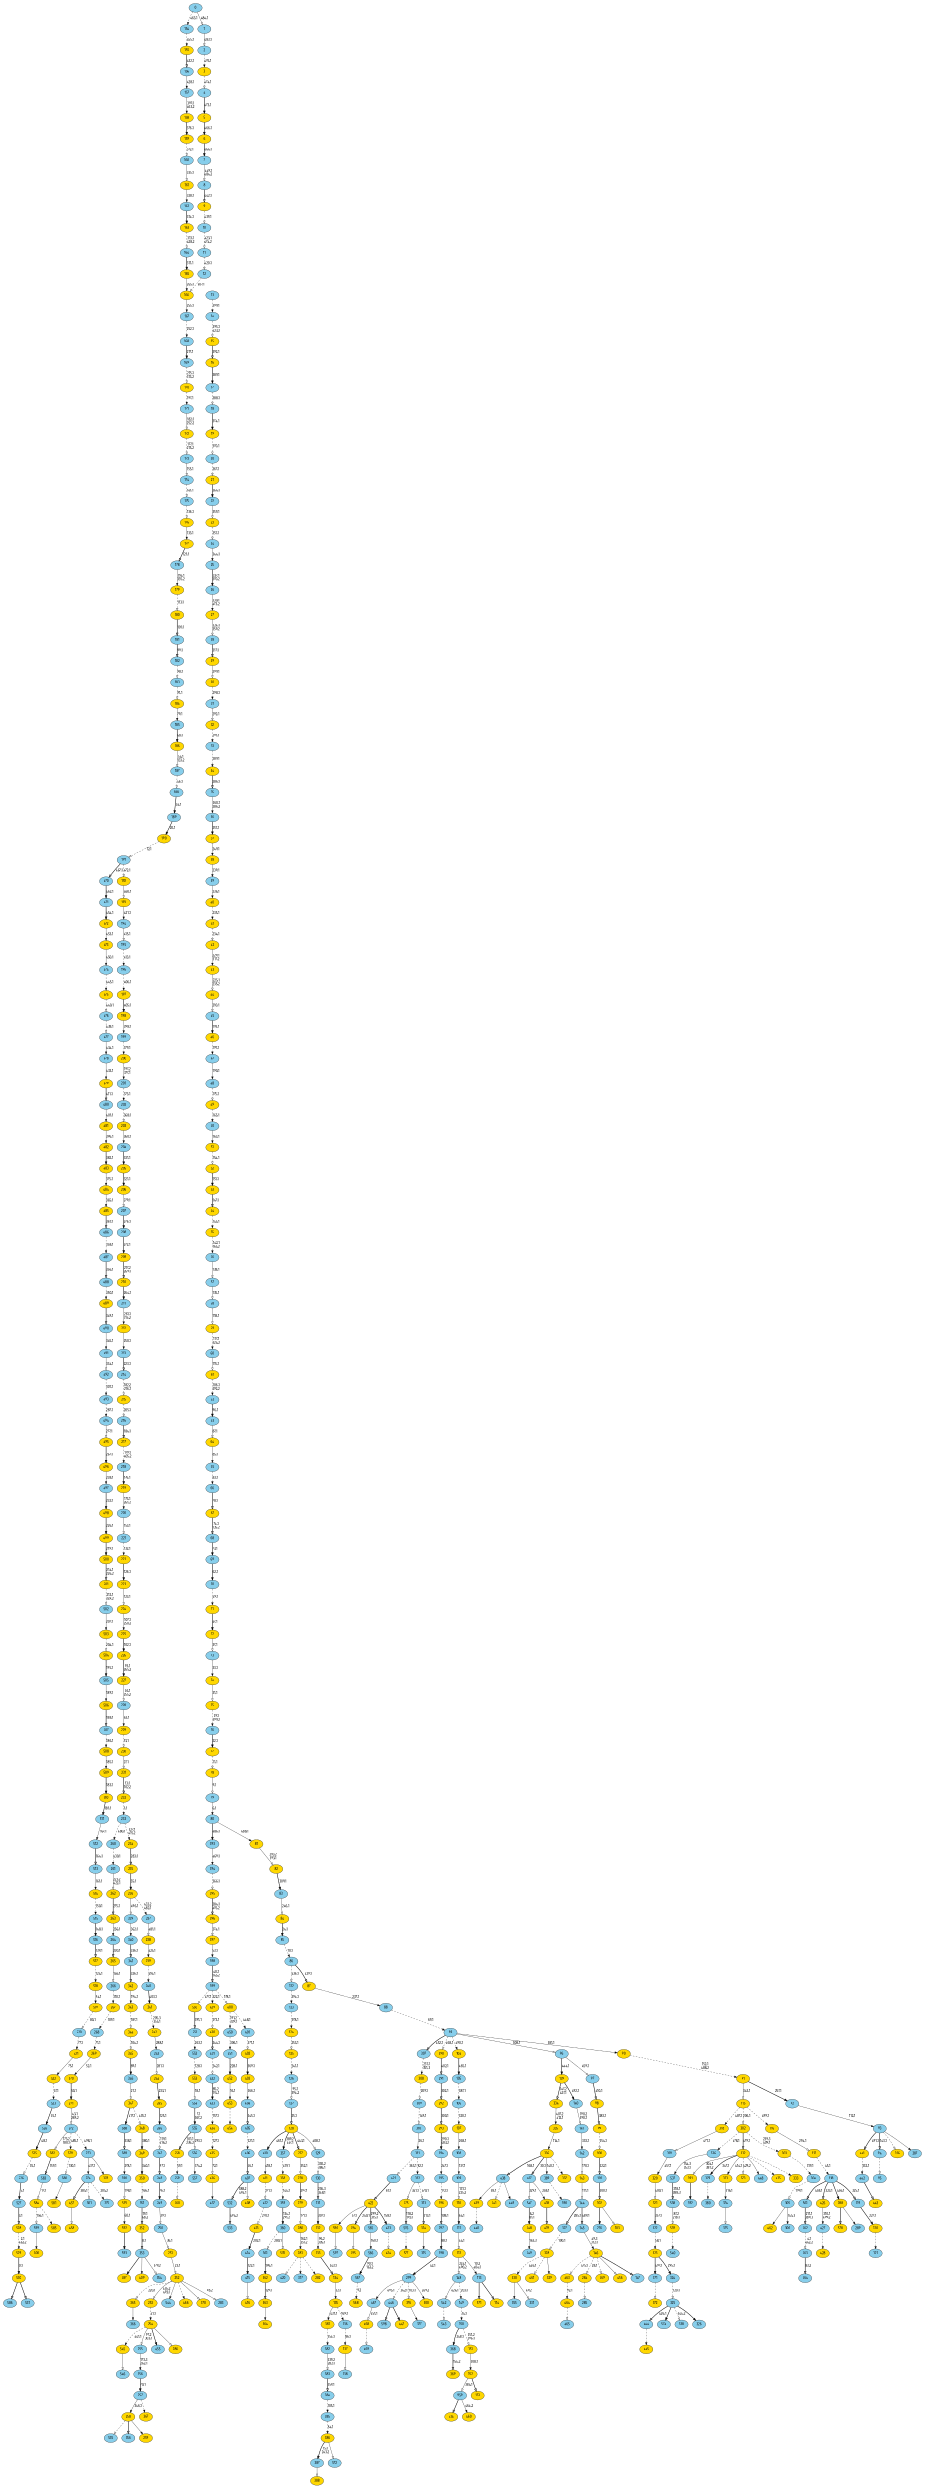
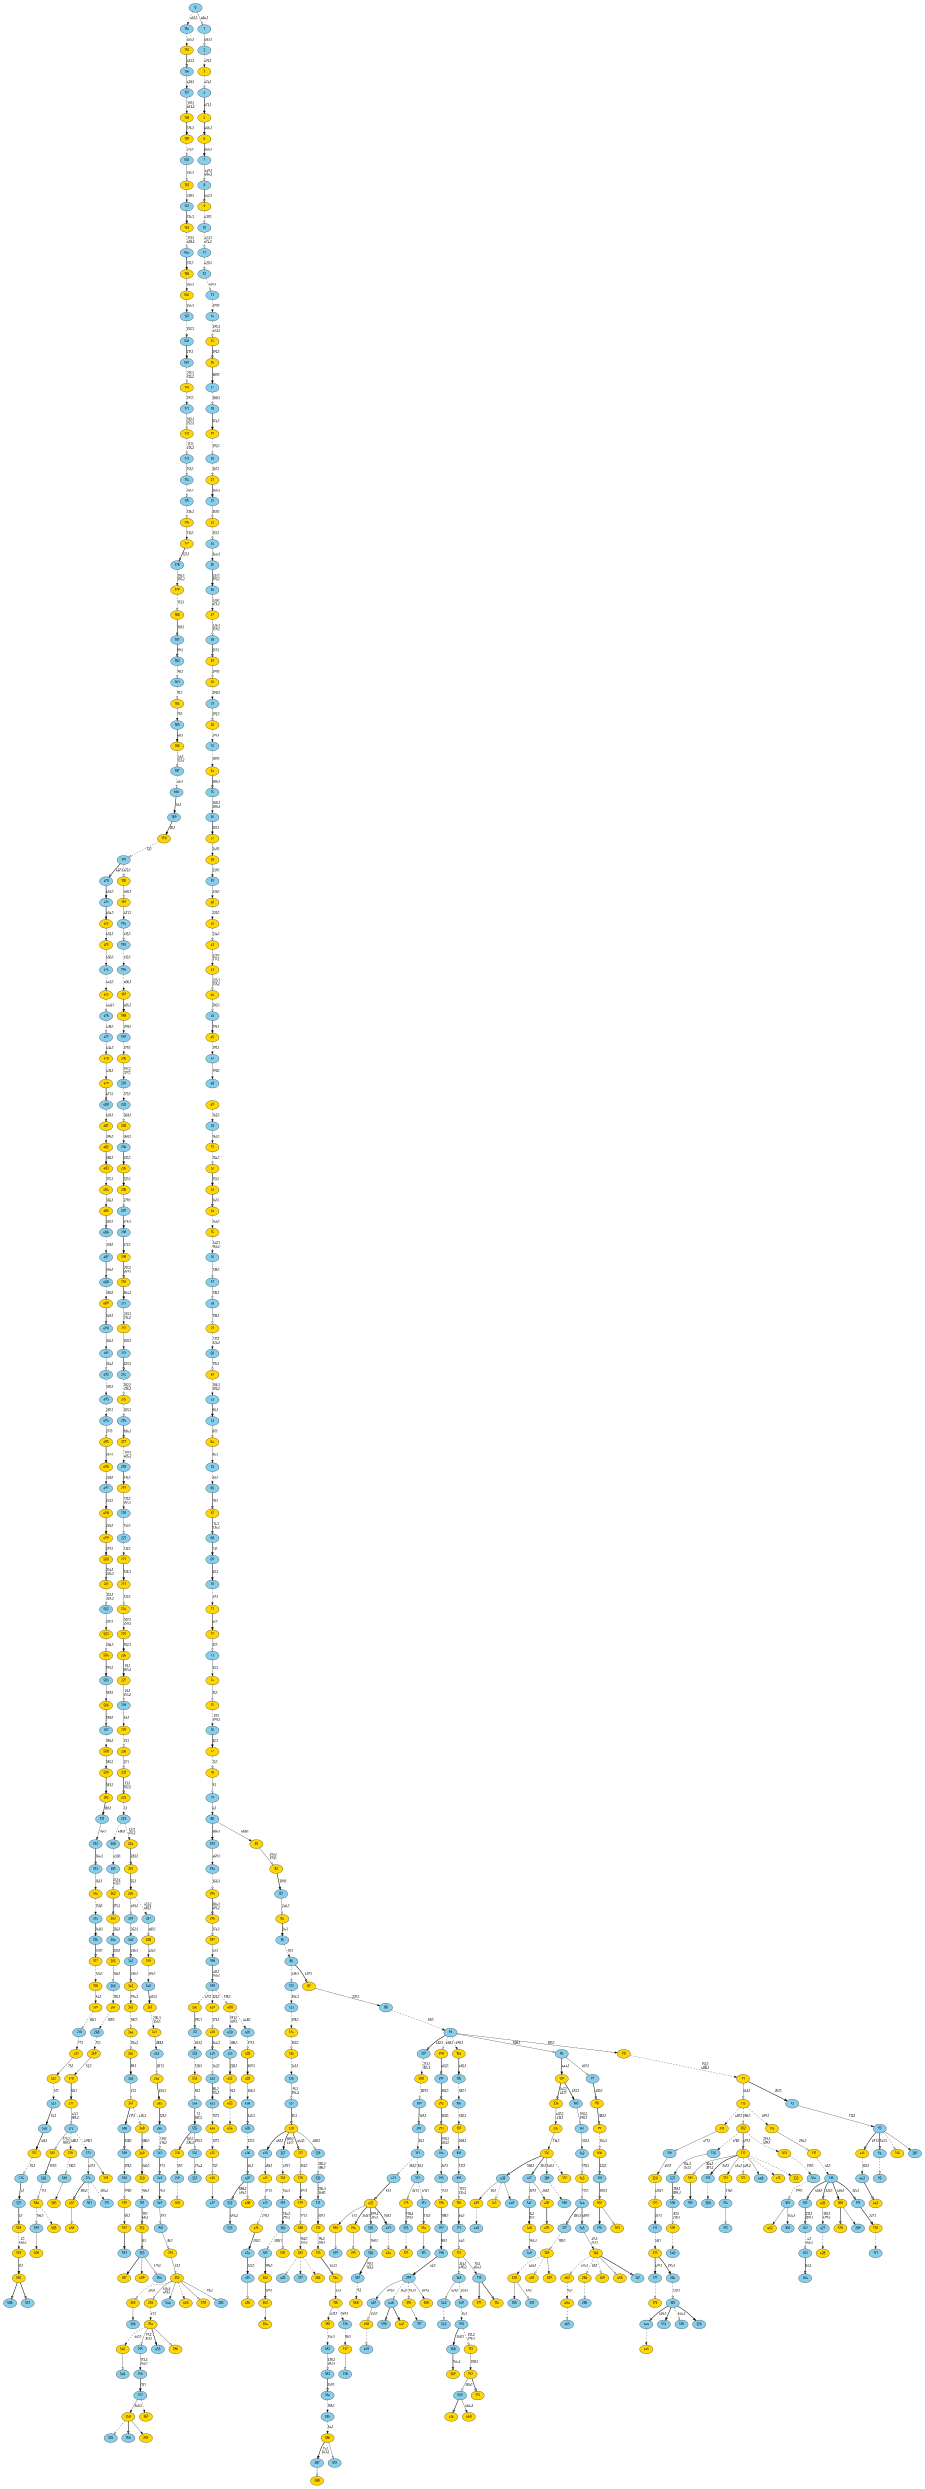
(197, 284) -> (208, 284)
(106, 1059) -> (106, 1059)
(212, 1093) -> none
(419, 2115) -> (419, 2115)
